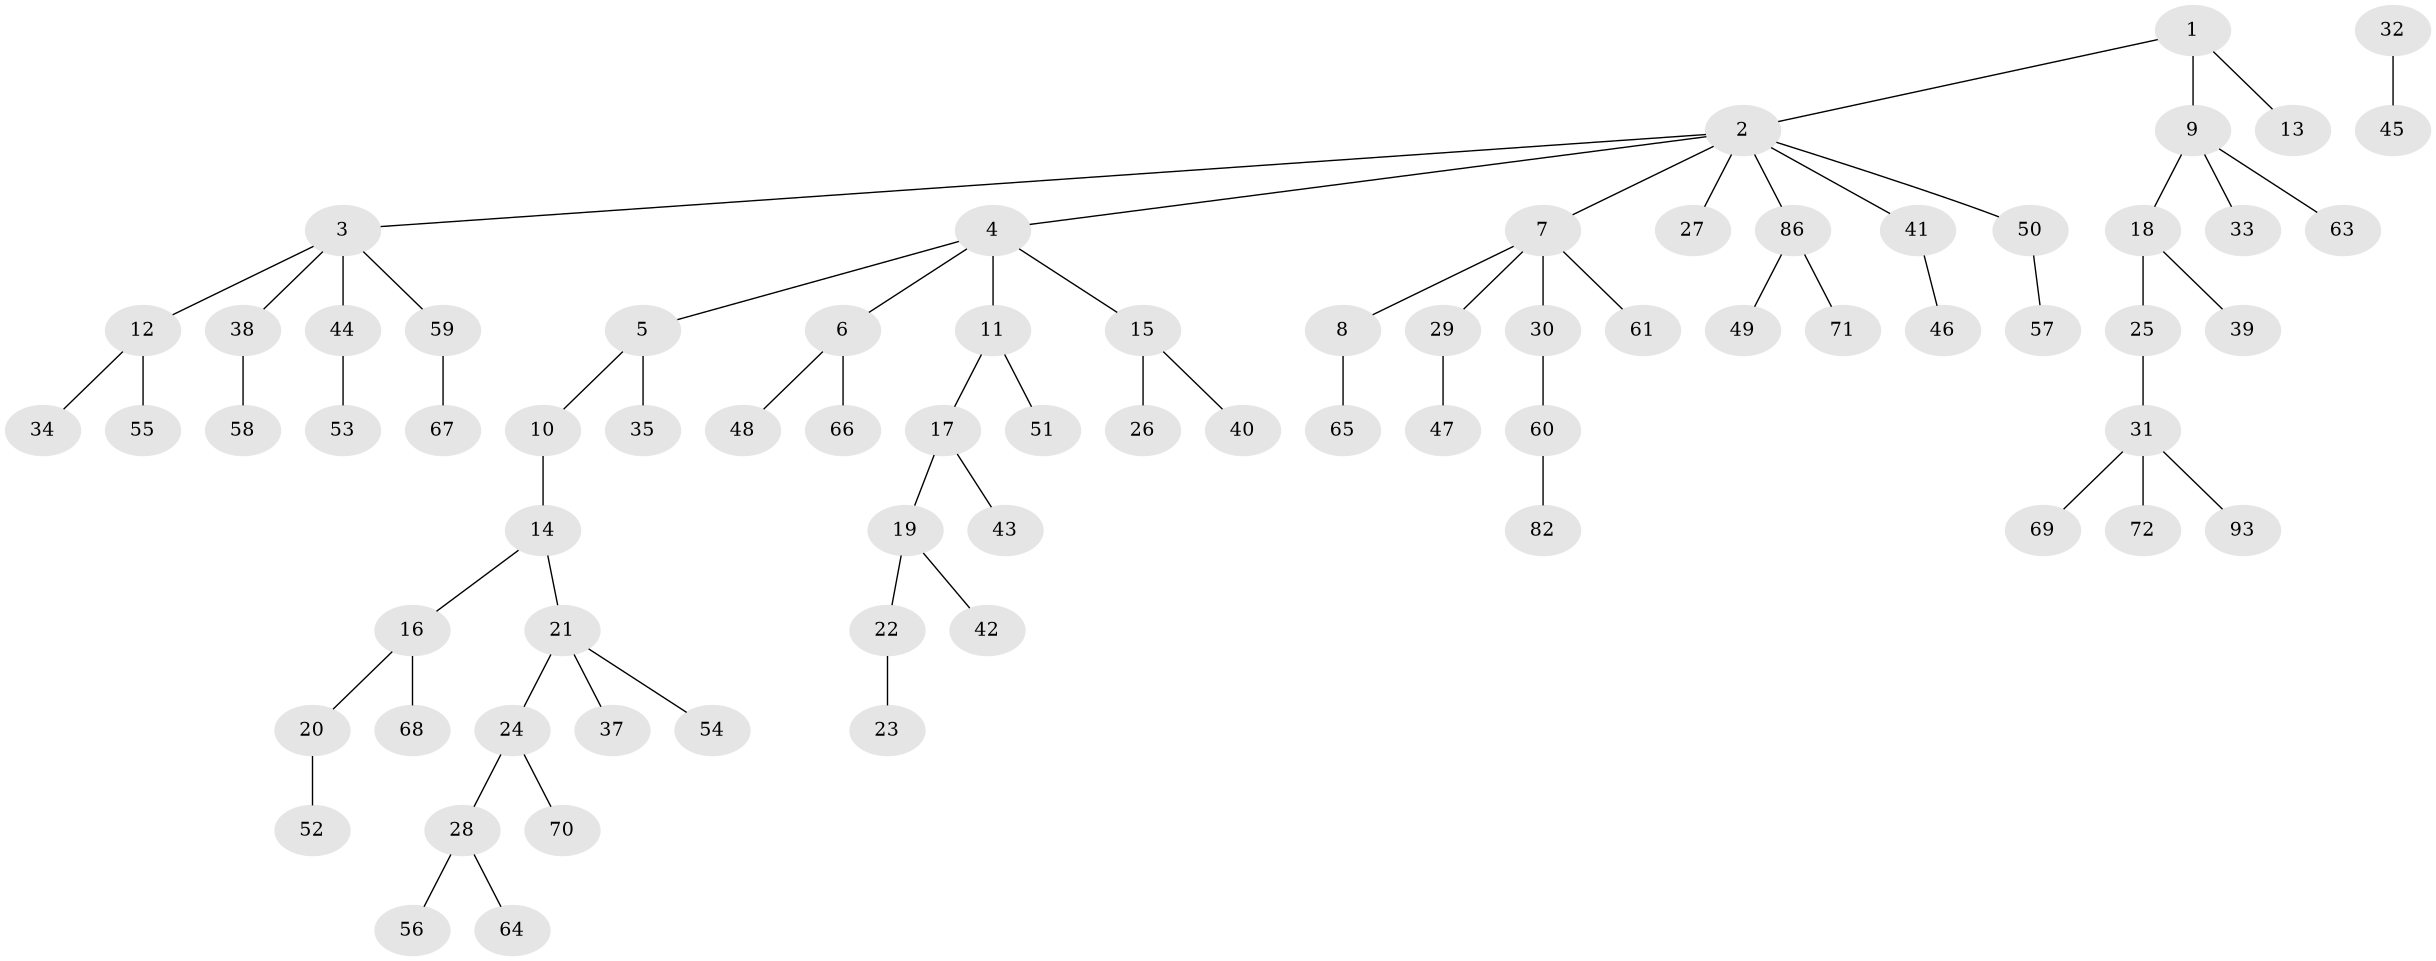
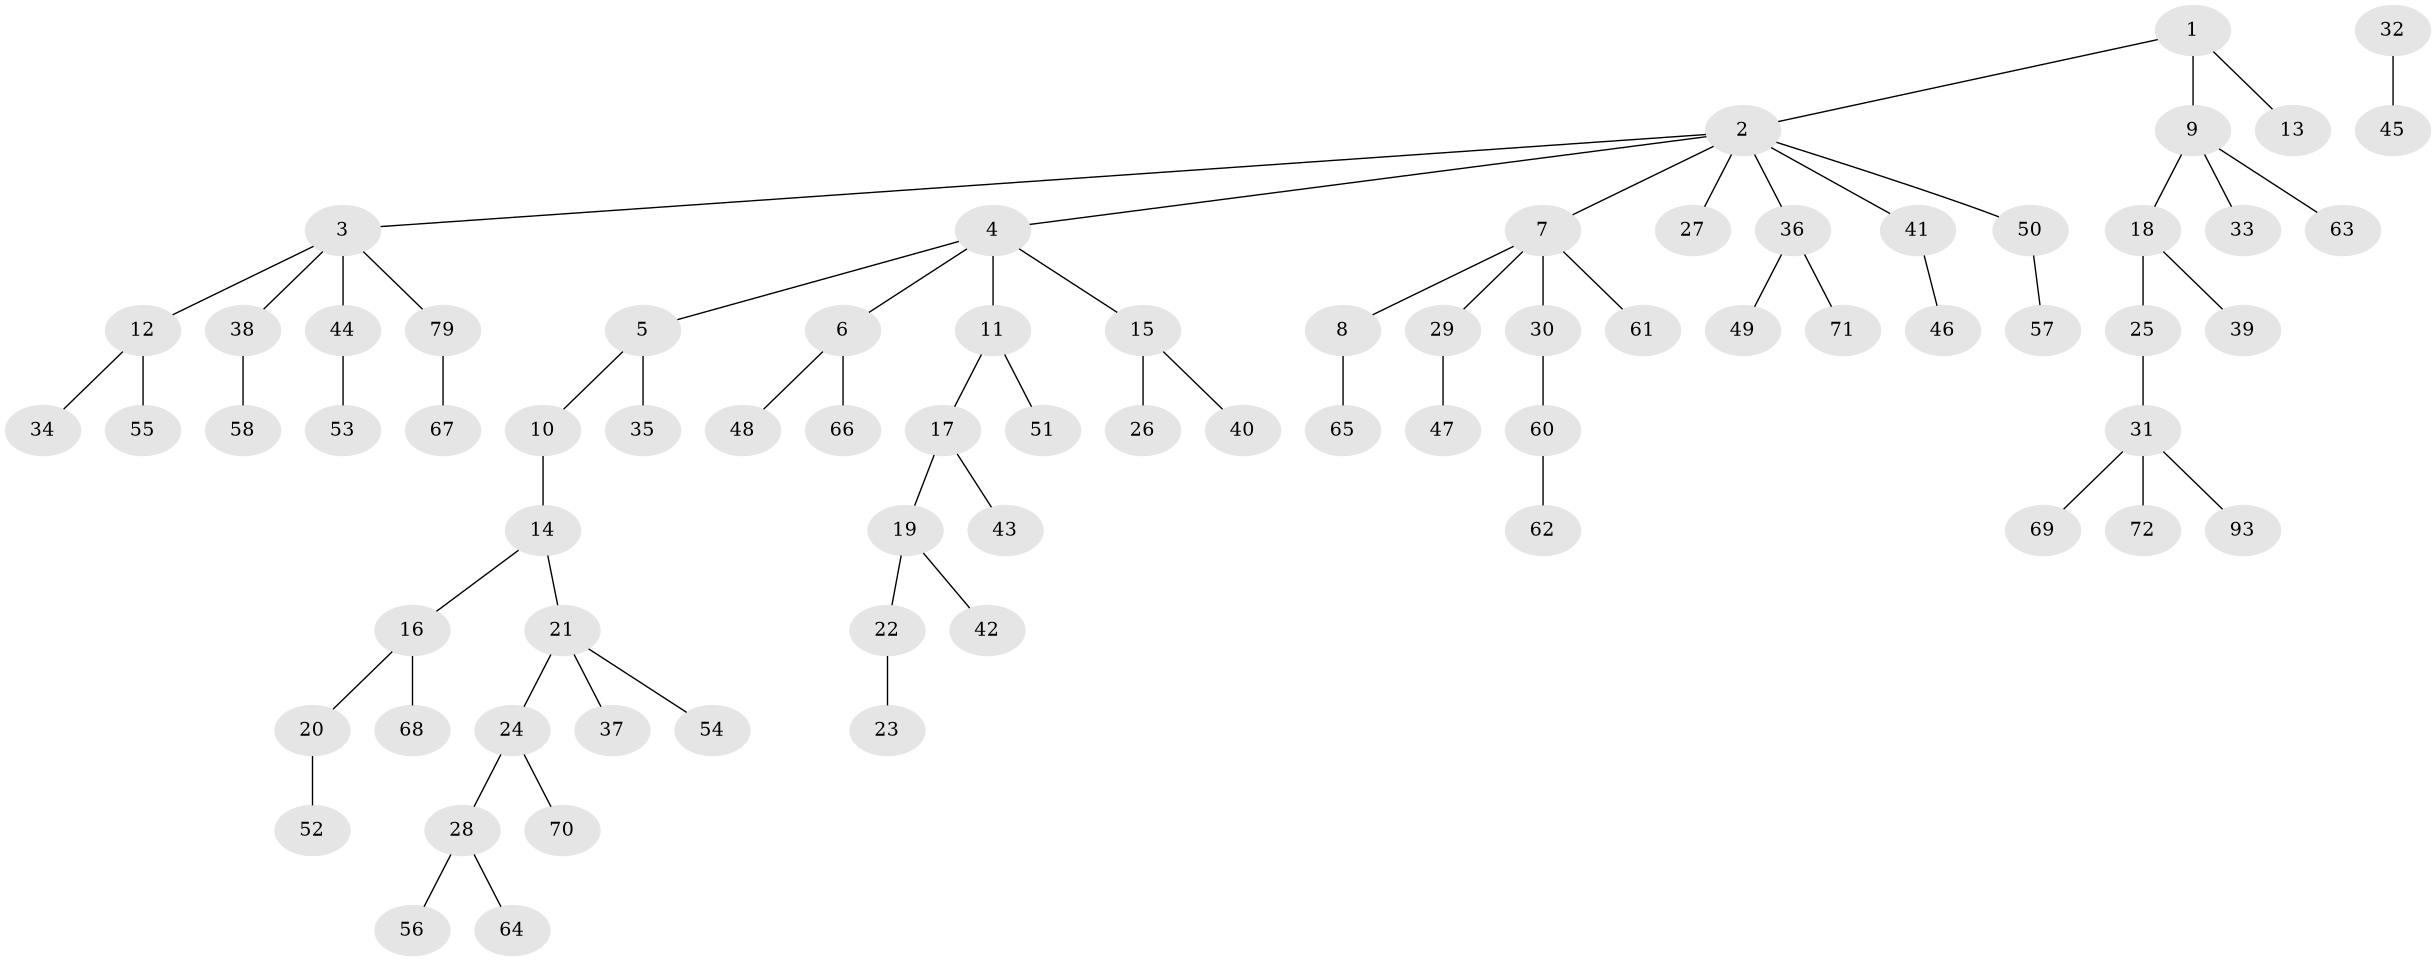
(1793, 231) -> (1793, 231)
(443, 331) -> (443, 331)
(1543, 531) -> (1543, 531)
